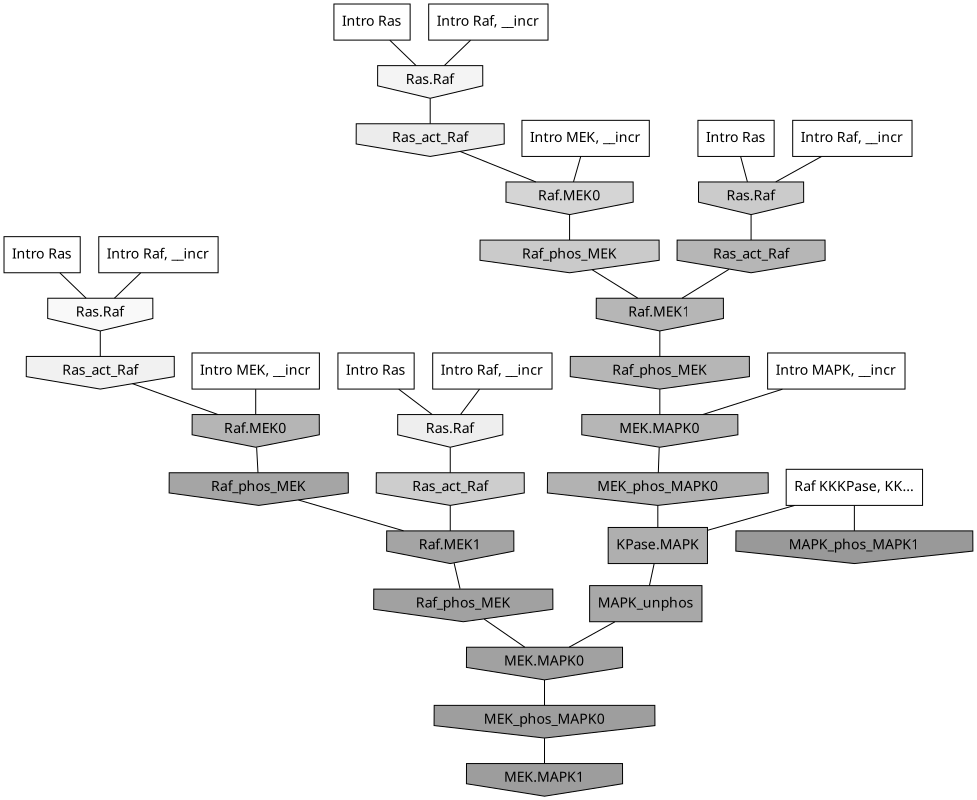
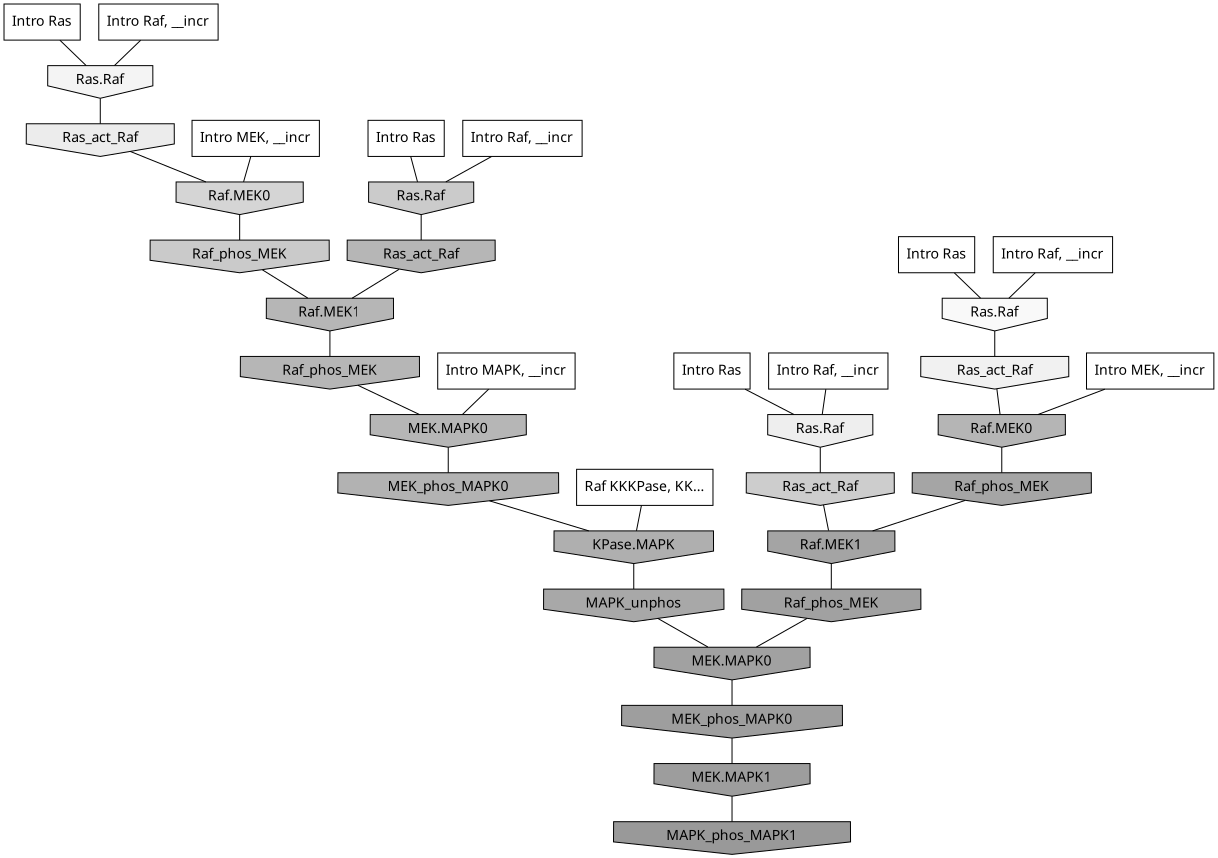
(854, 518) -> (732, 809)
(658, 546) -> (634, 546)
(646, 604) -> (634, 604)
